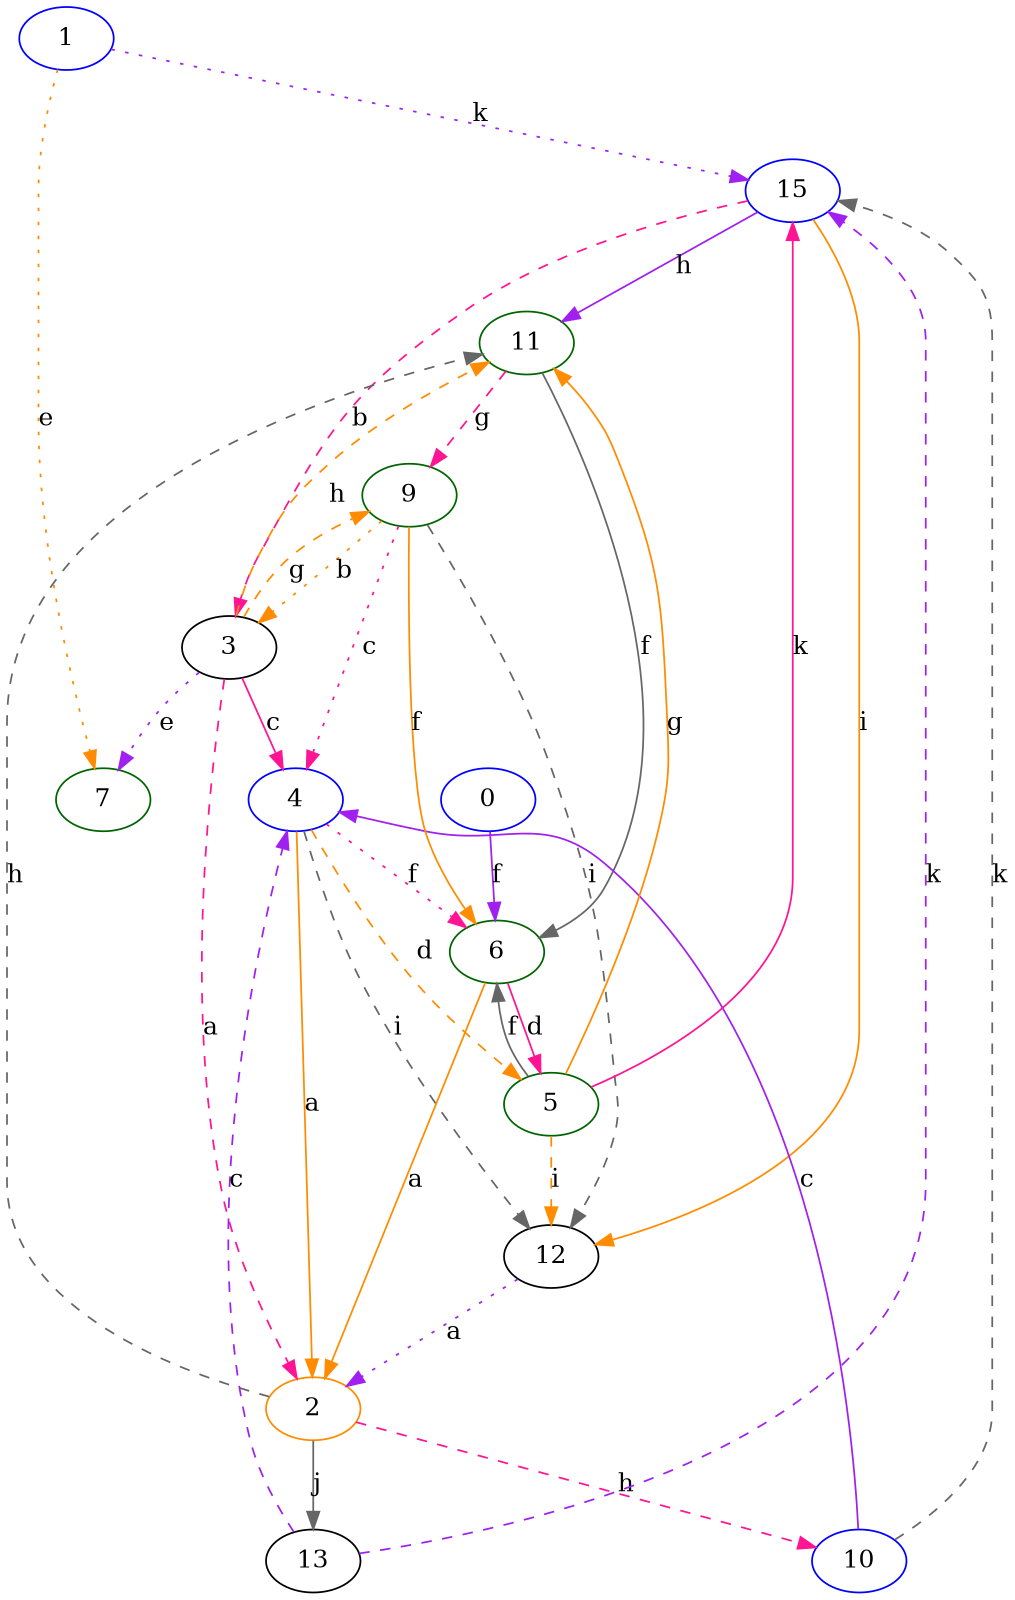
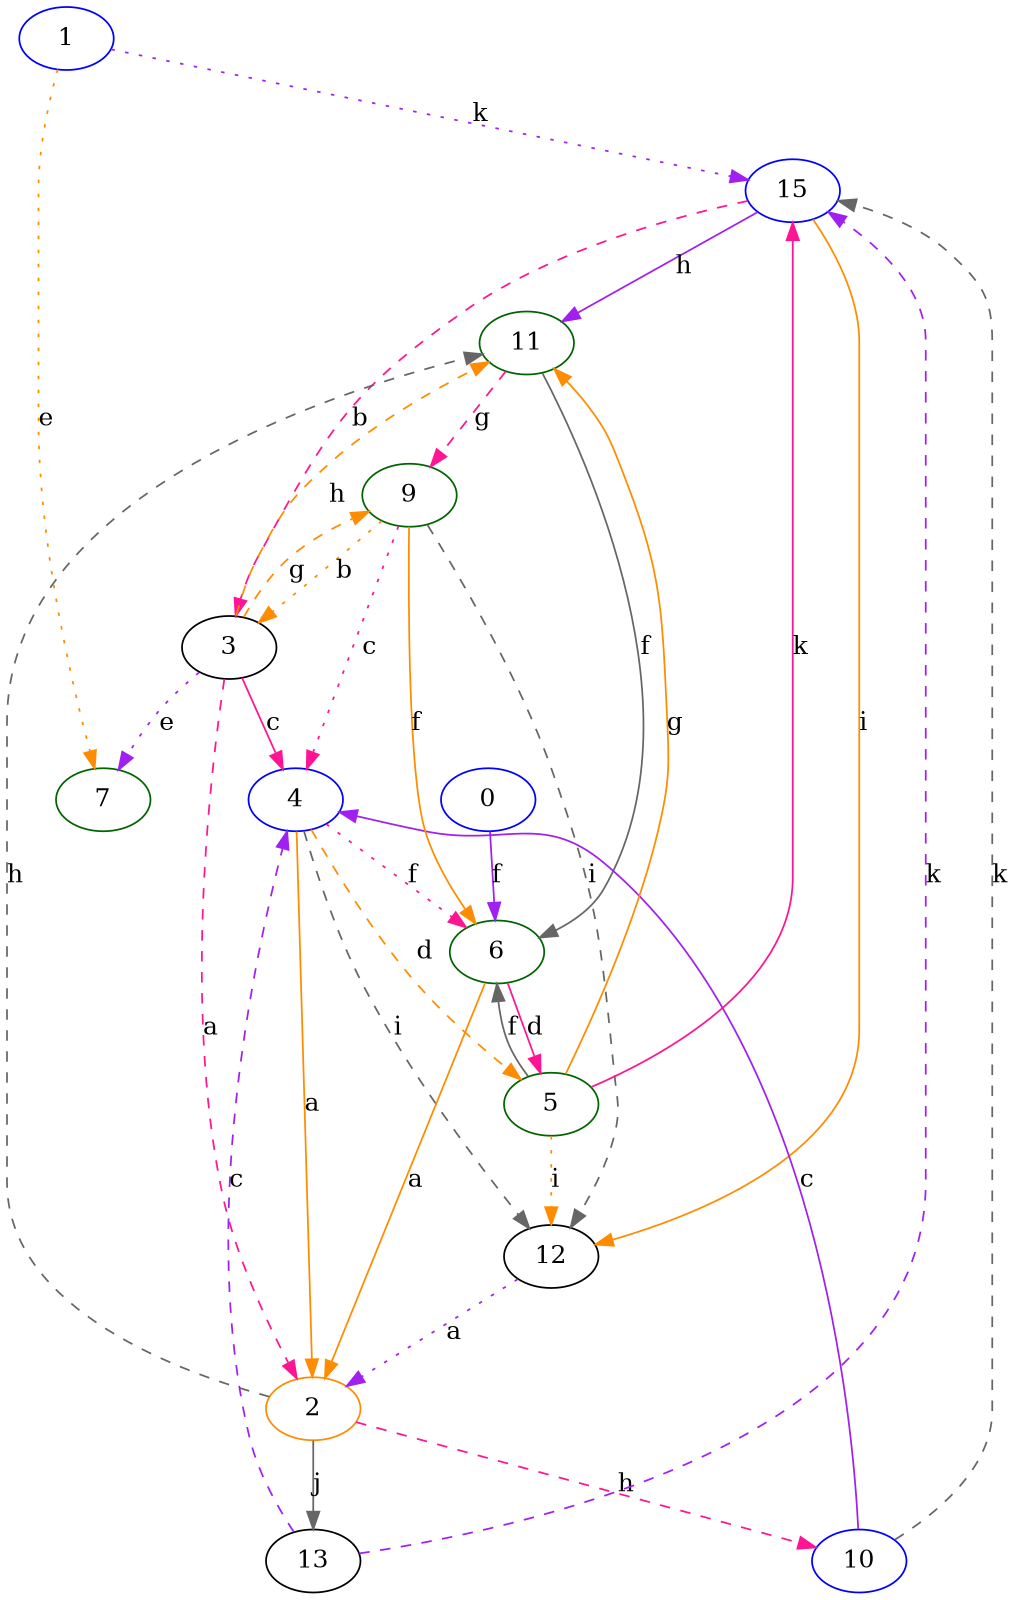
(551, 1172) -> (551, 1172)
